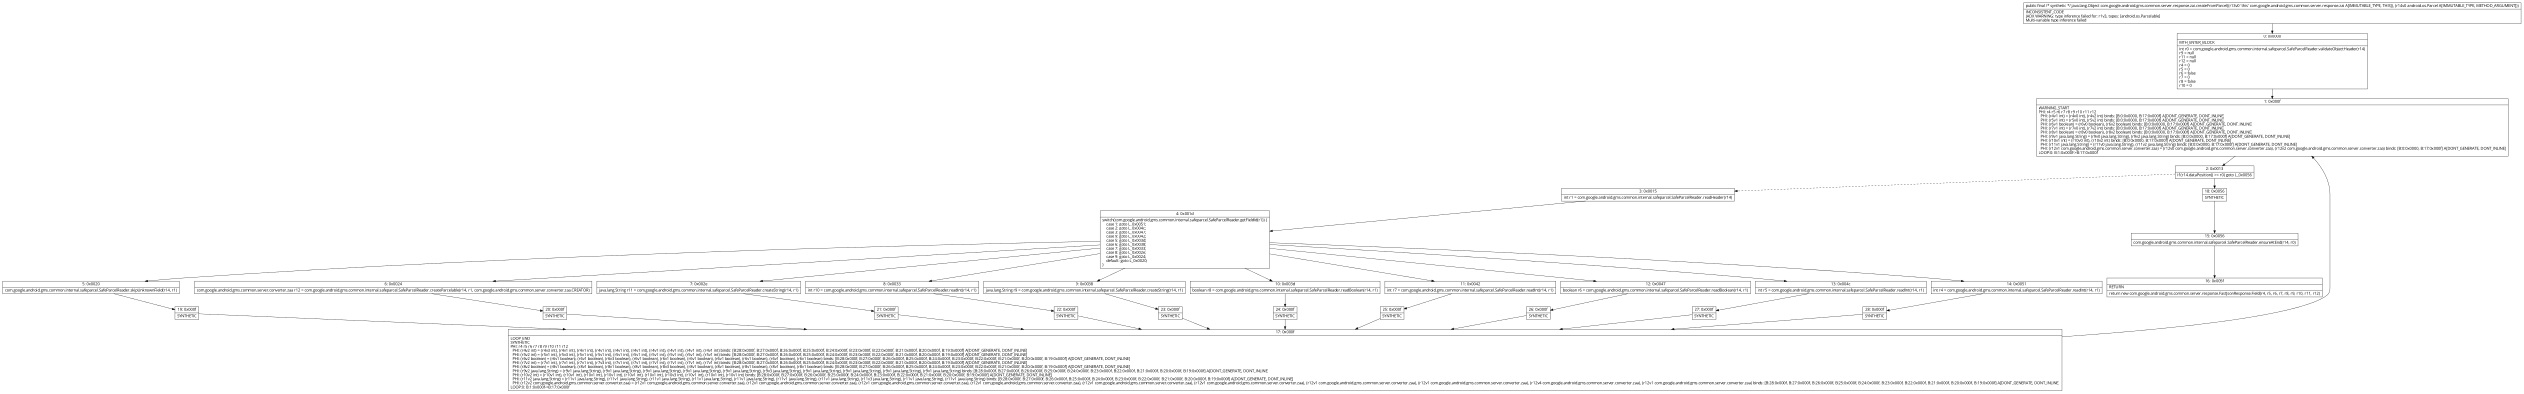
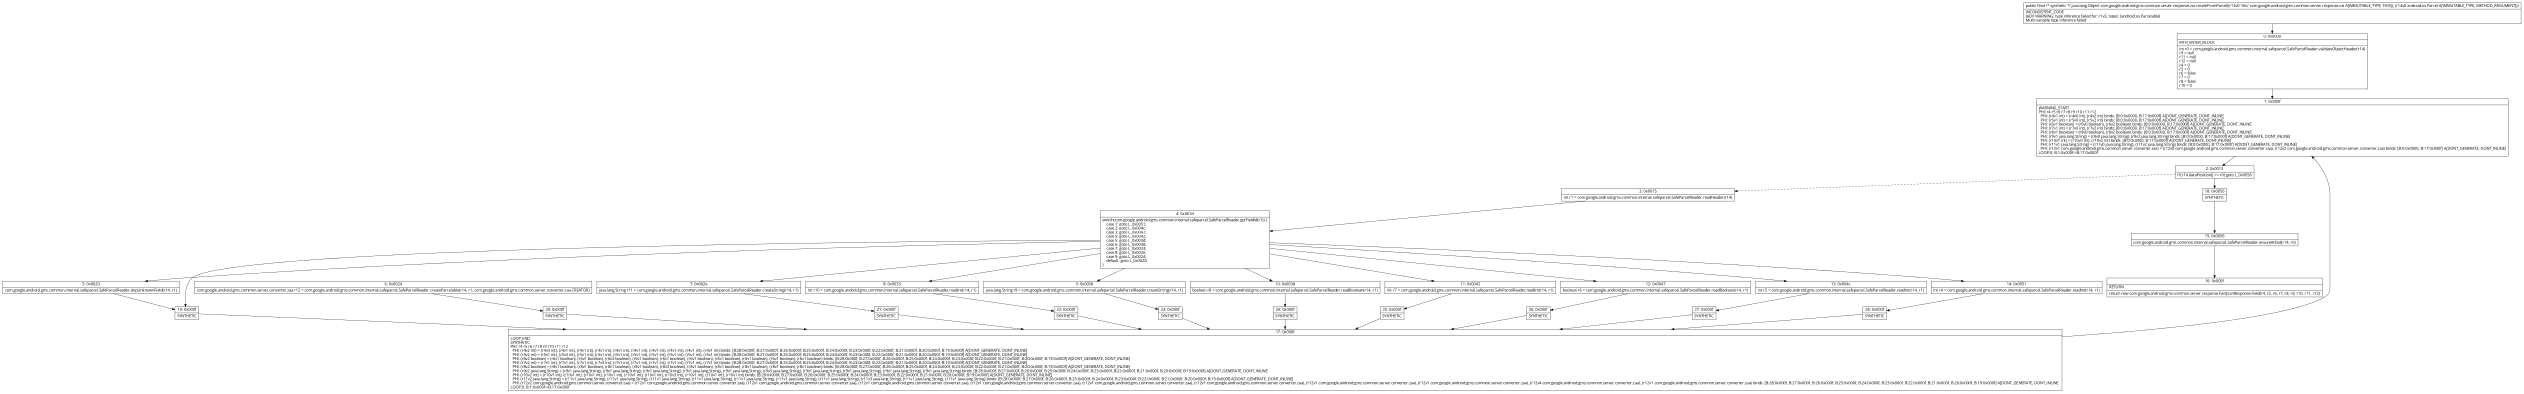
(798, 263) -> (631, 247)
